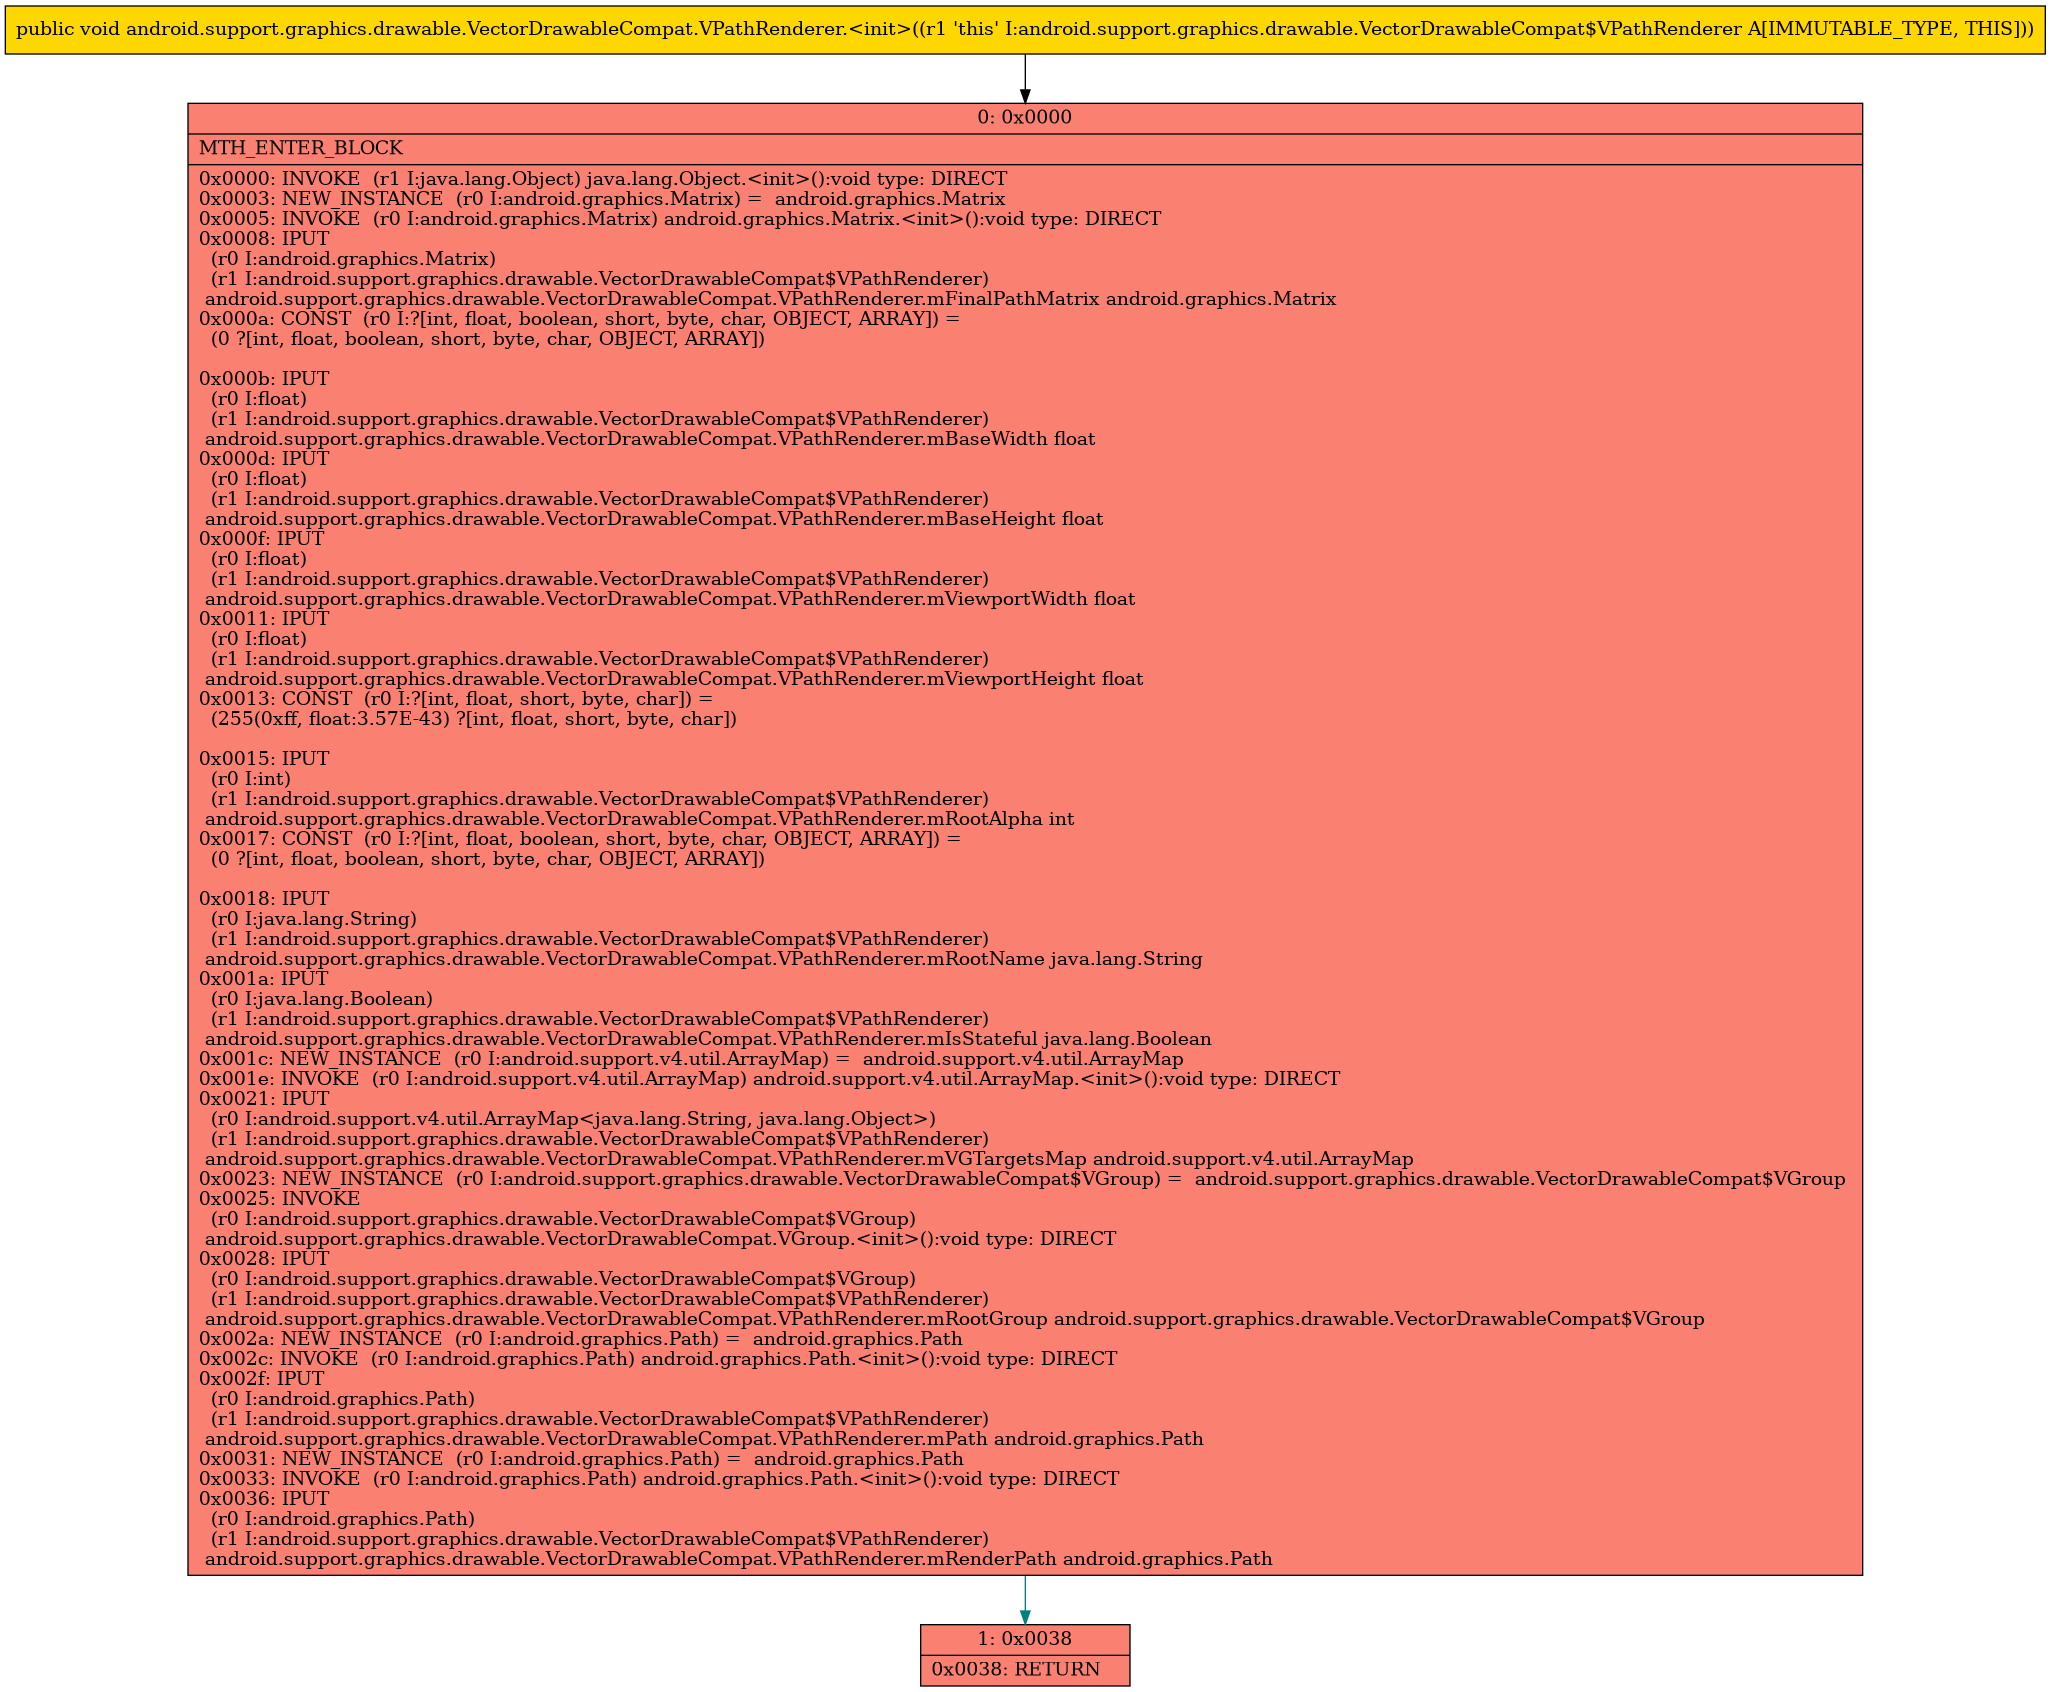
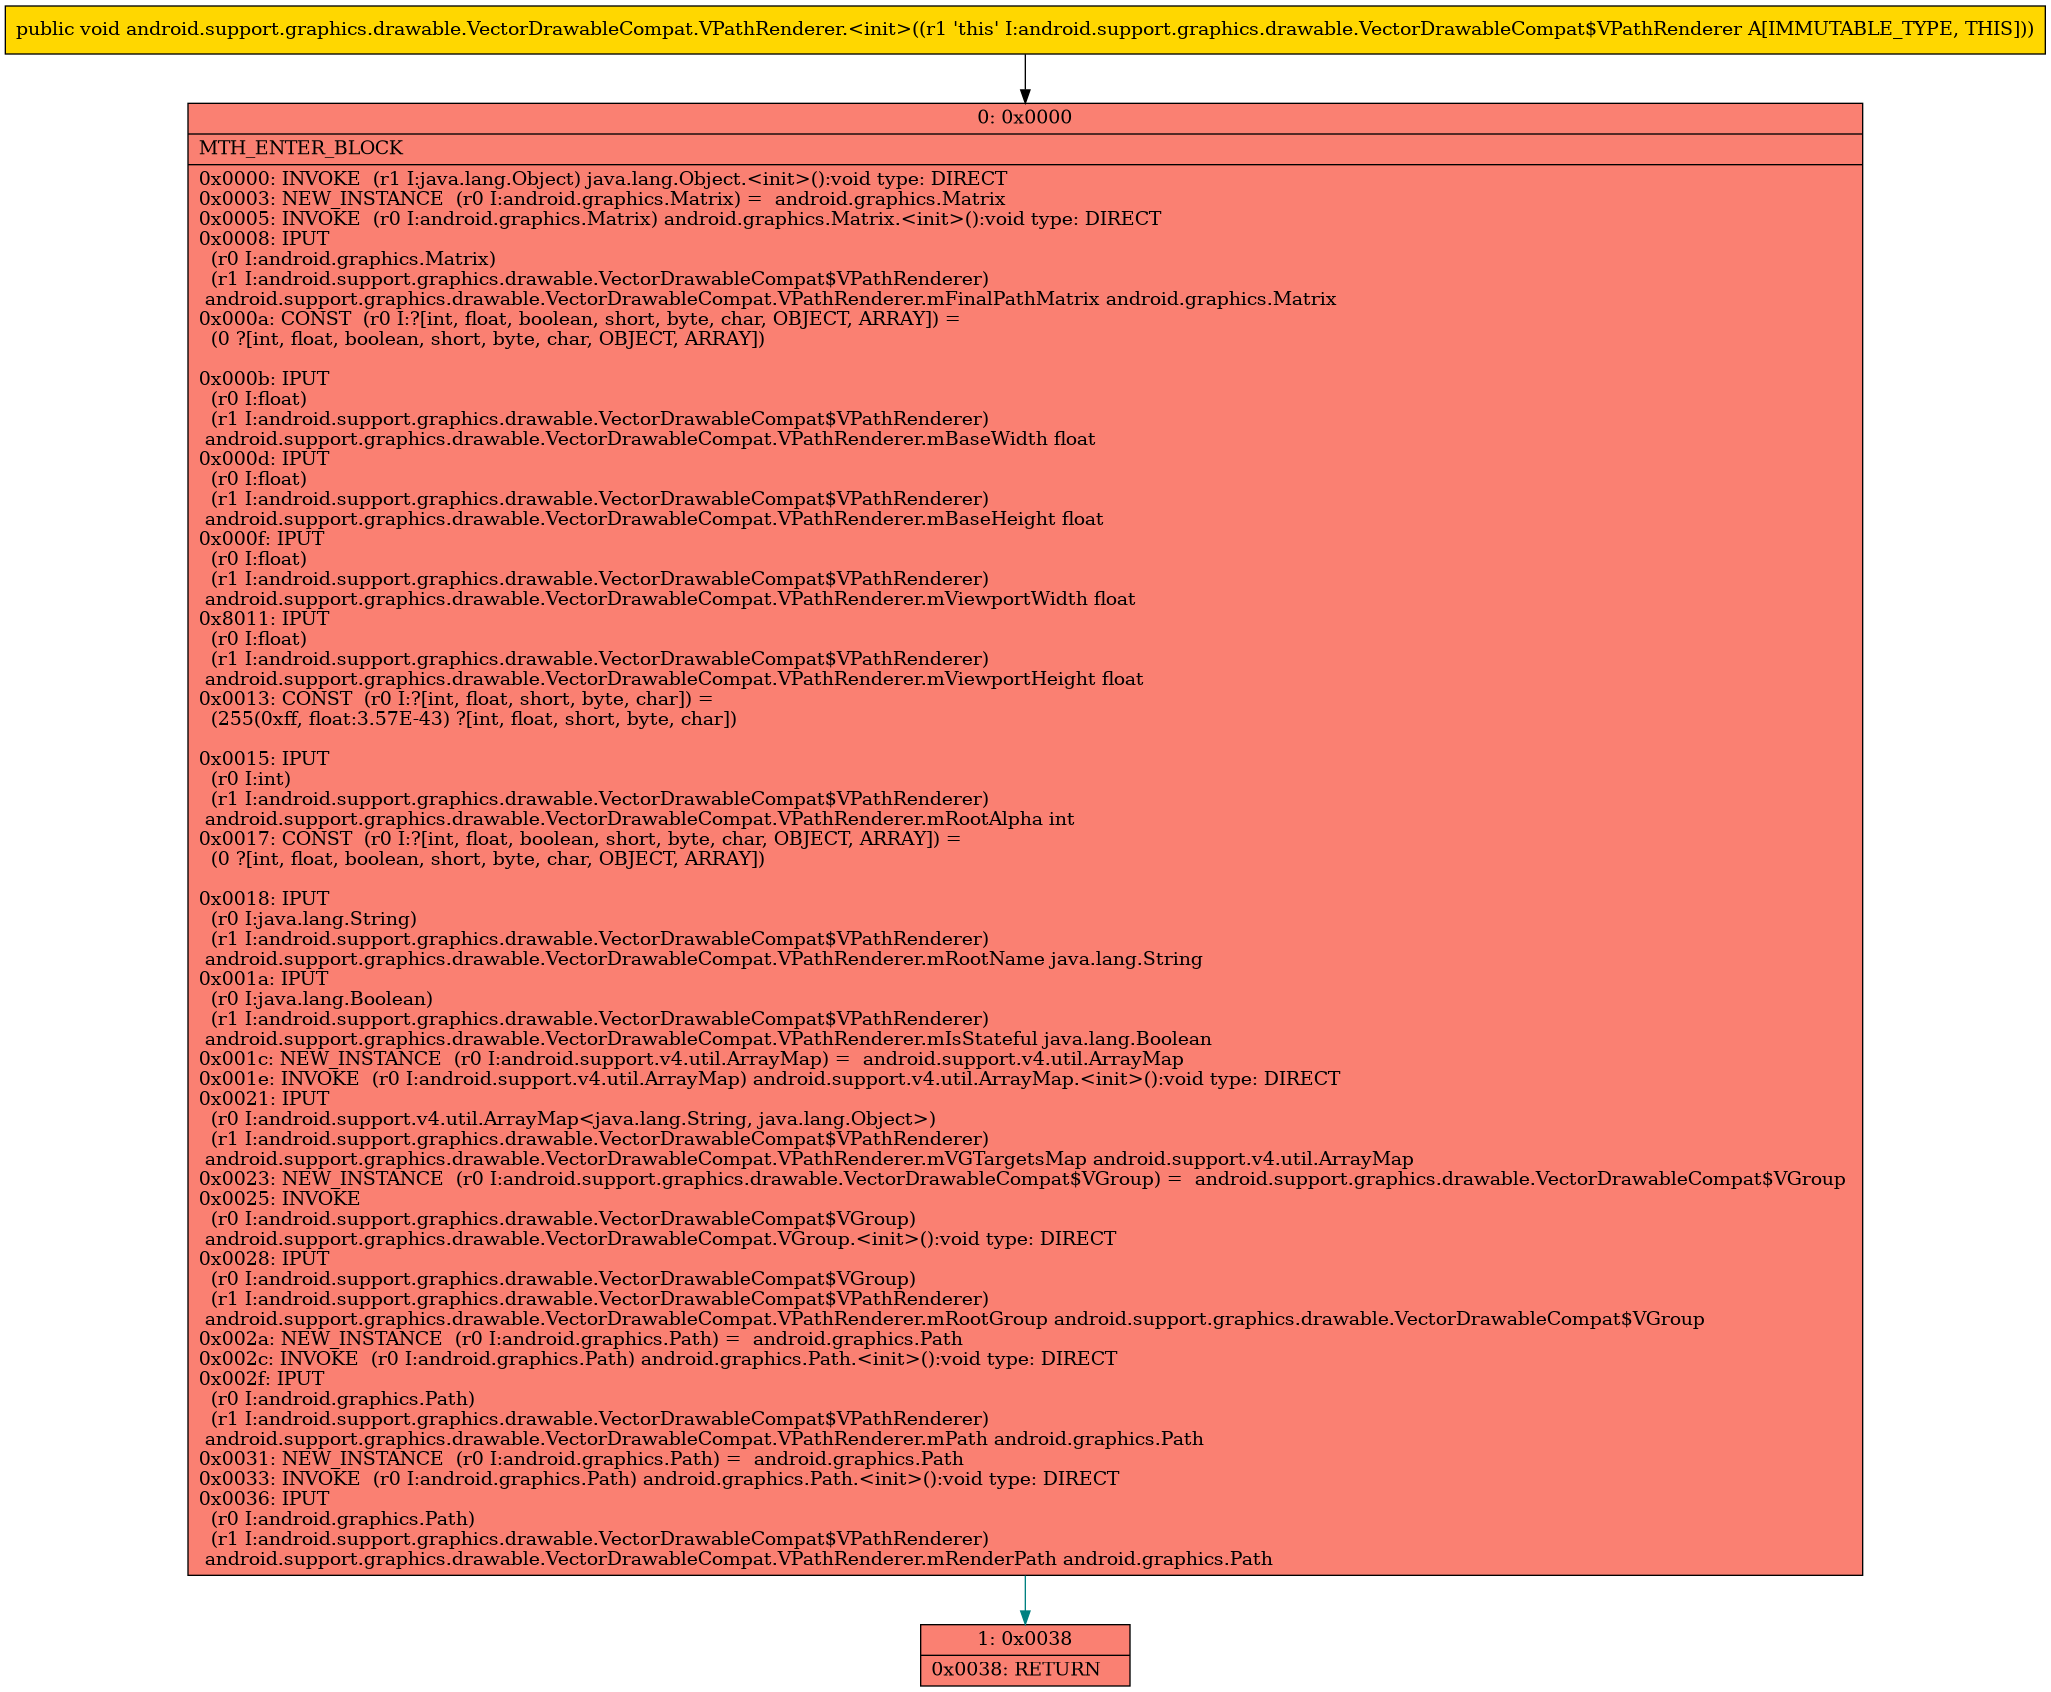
(270, 619) -> (270, 619)
